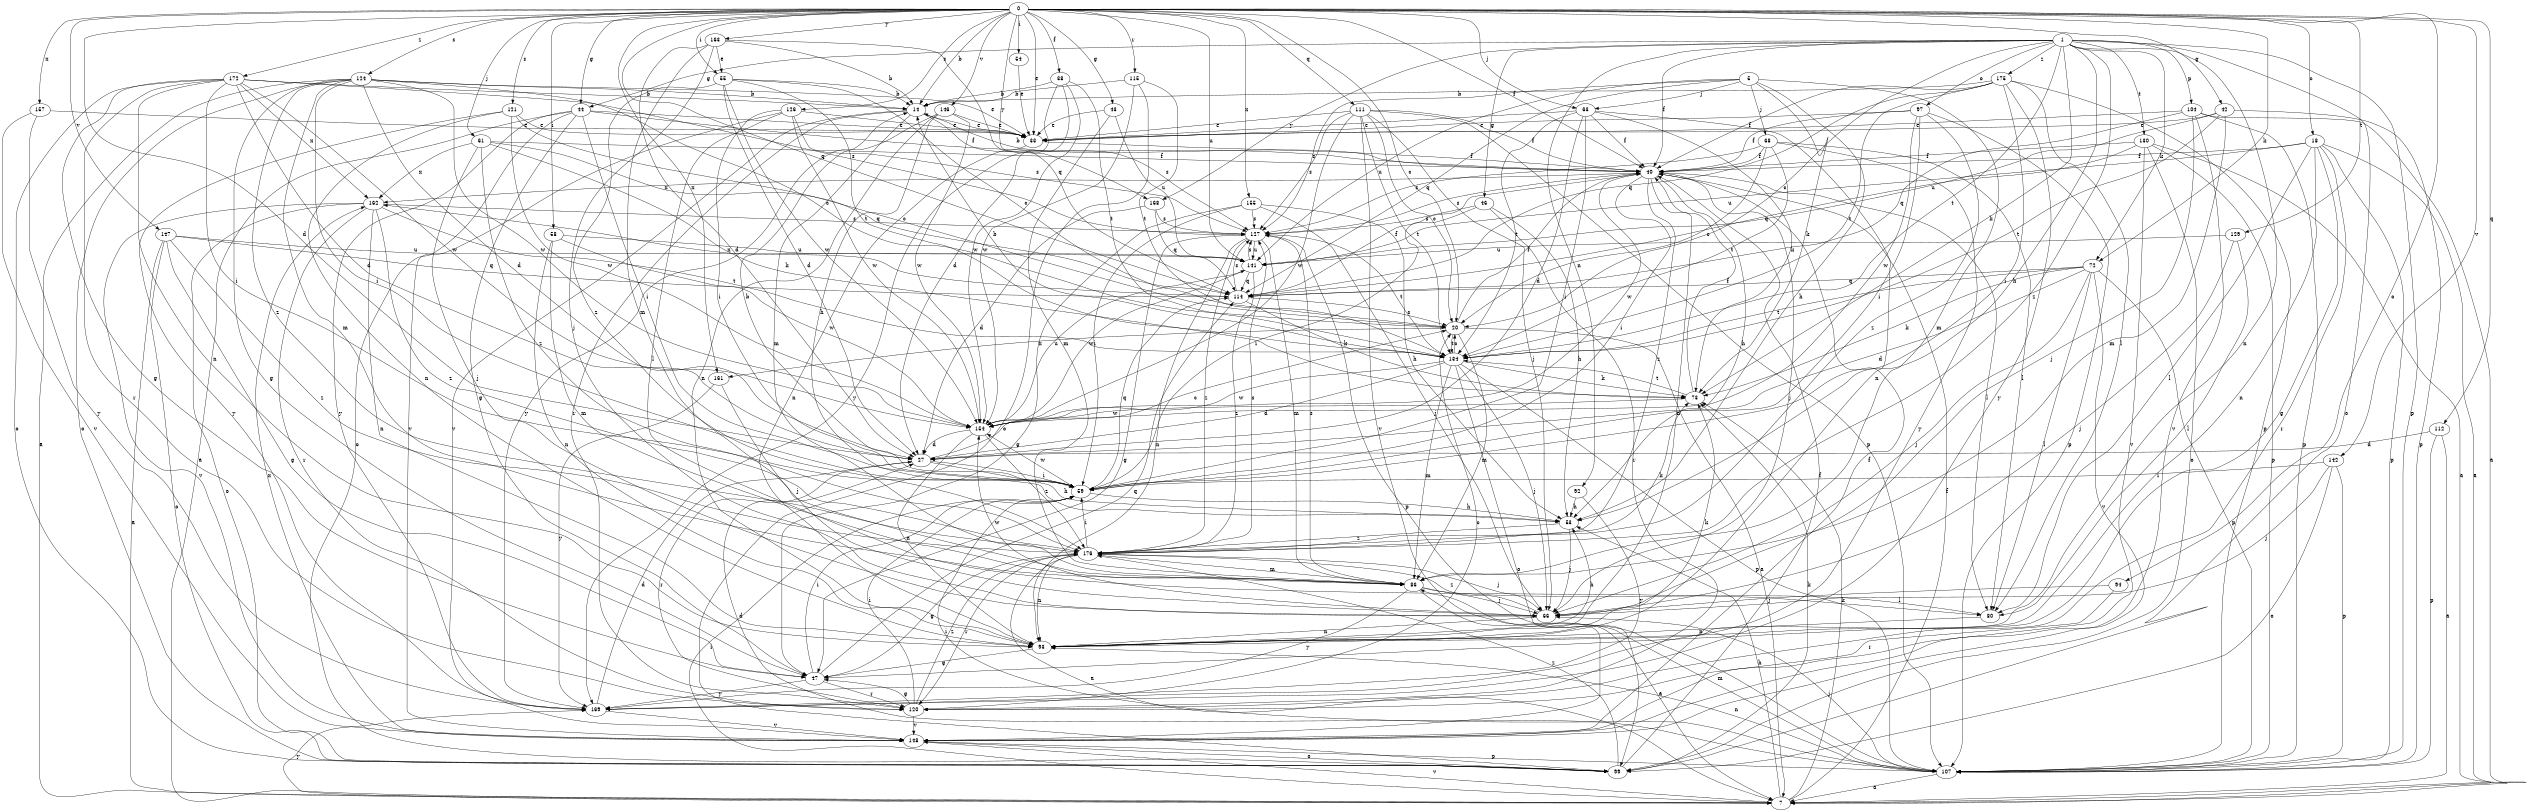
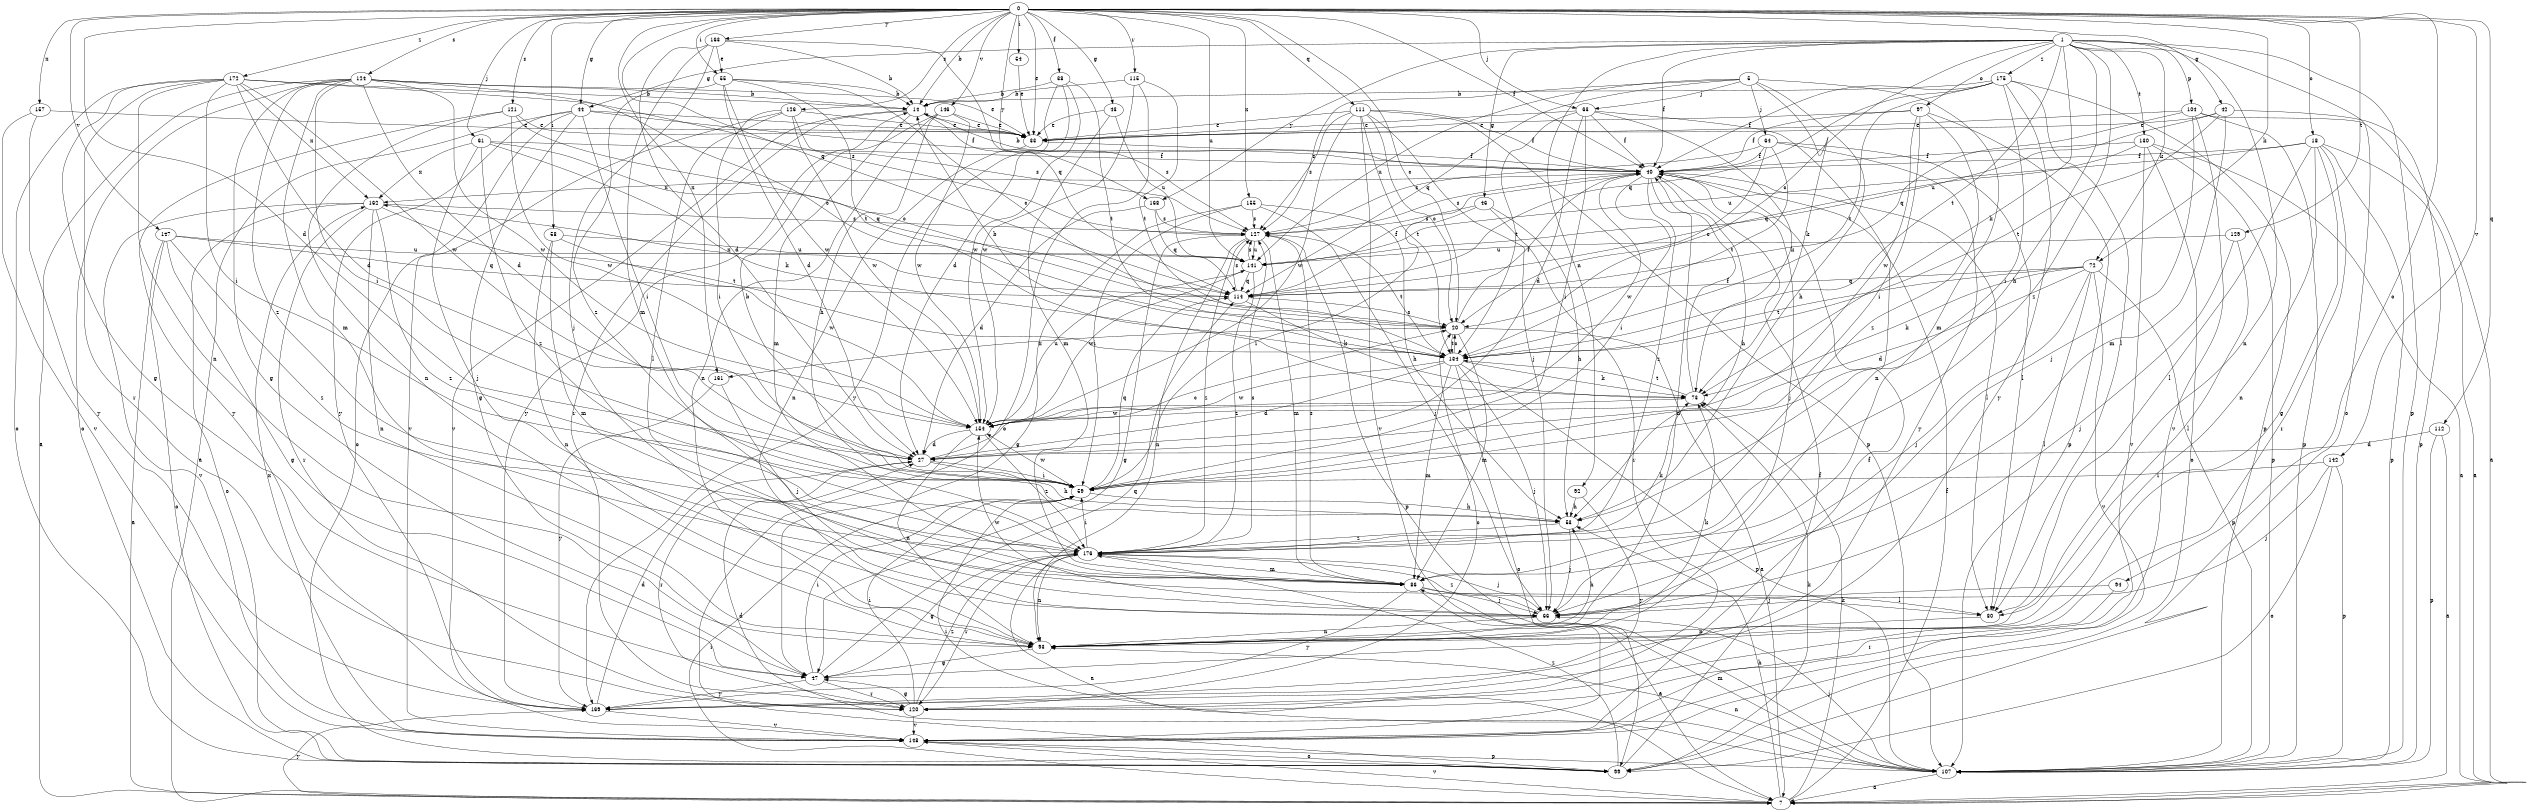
(1768, 141) -> (1768, 141)
